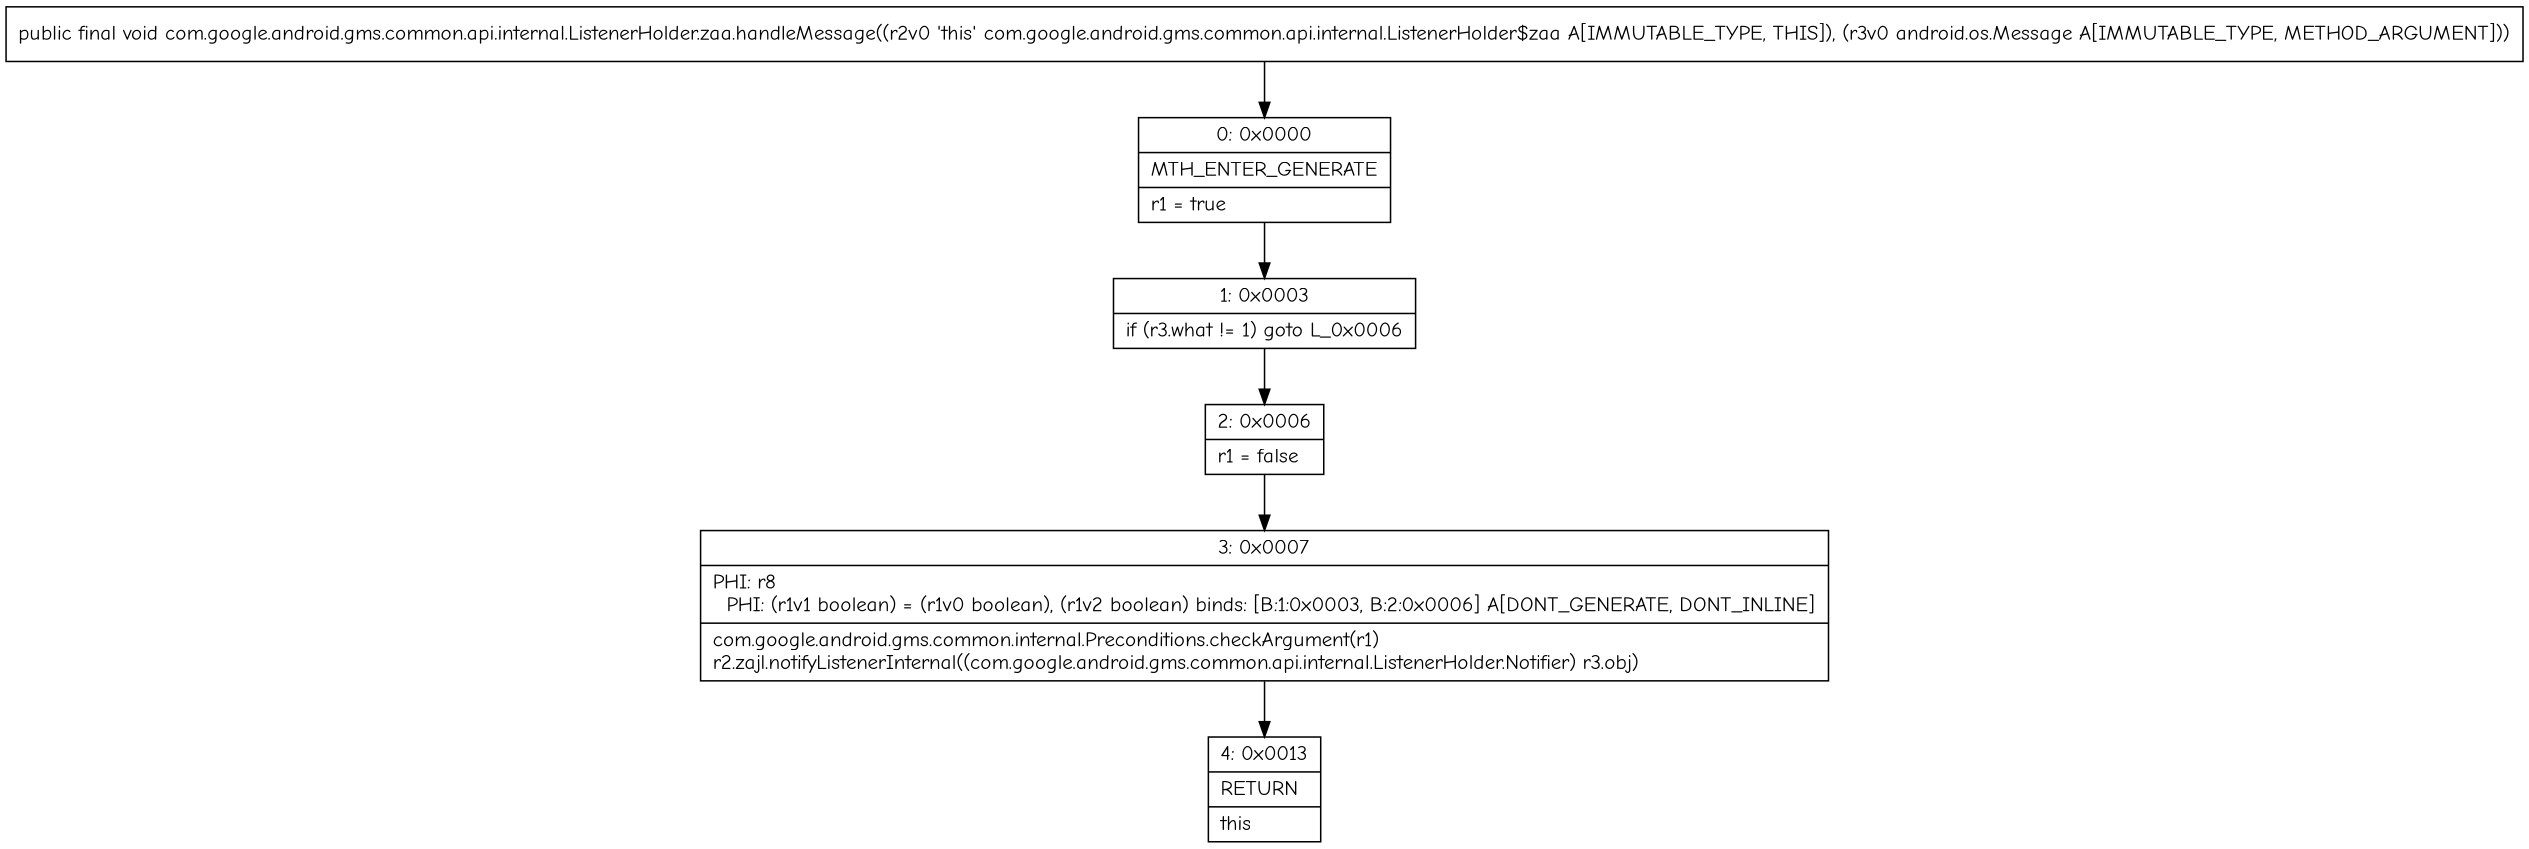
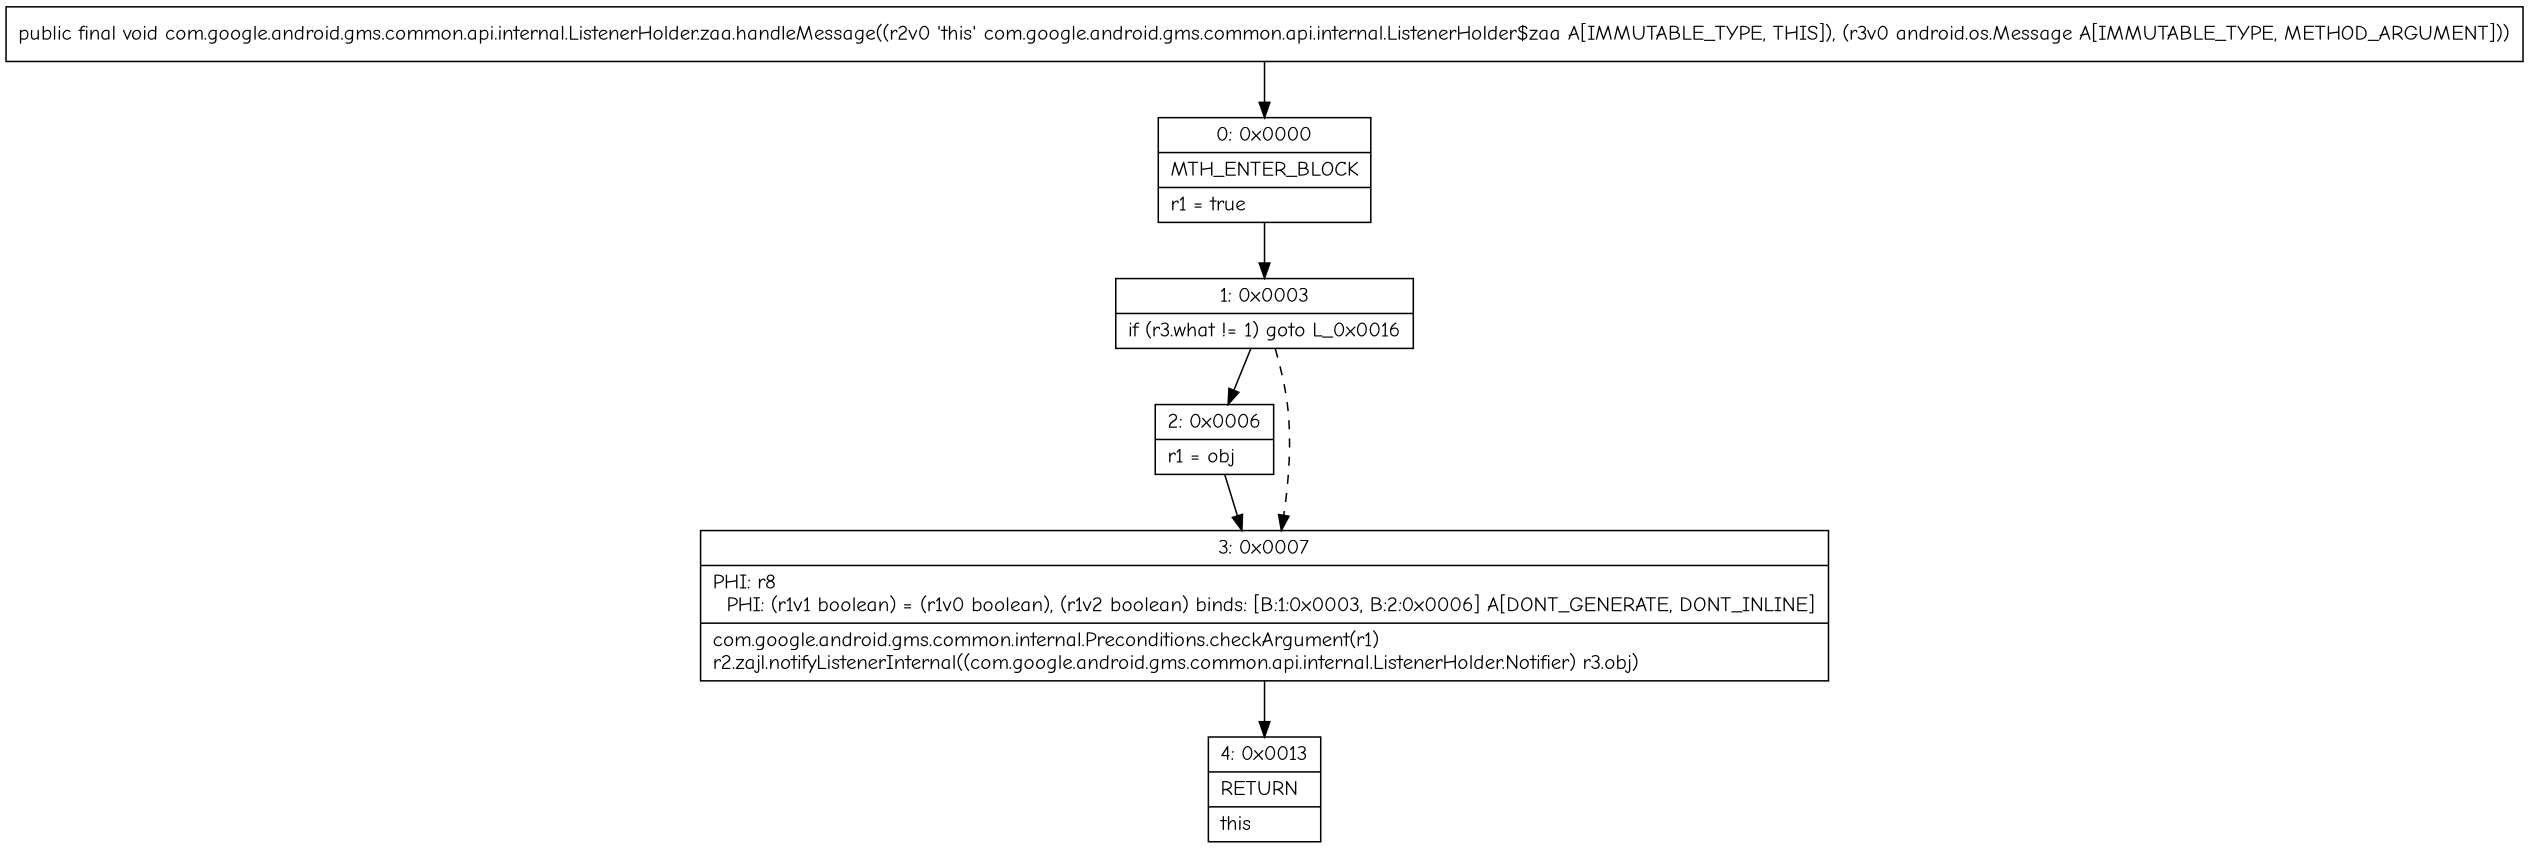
(1265, 169) -> (1265, 169)
(1265, 330) -> (1265, 330)
none -> (1289, 431)
(1258, 456) -> (1202, 456)
